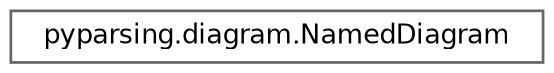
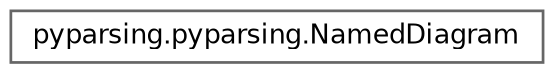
(277, 37) -> (277, 37)
